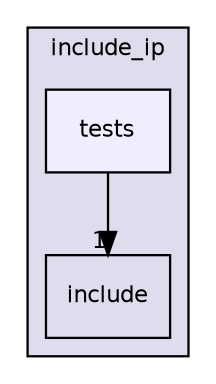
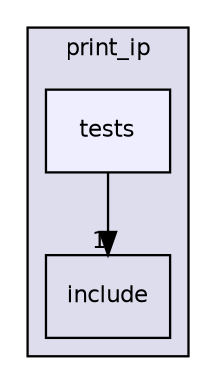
(108, 49) -> (108, 49)
